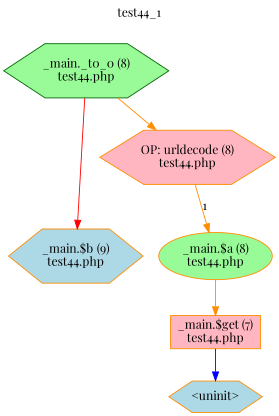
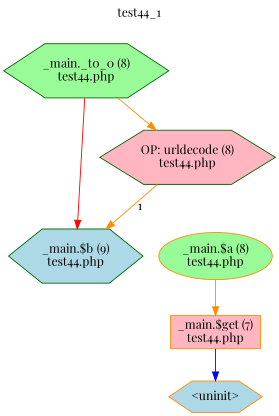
(188, 157) -> (188, 157)
(201, 204) -> (135, 204)
(76, 256) -> (76, 256)
